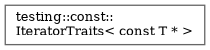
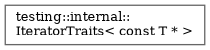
(105, 25) -> (105, 25)
